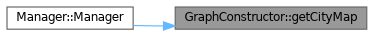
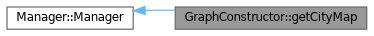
(148, 26) -> (160, 10)
